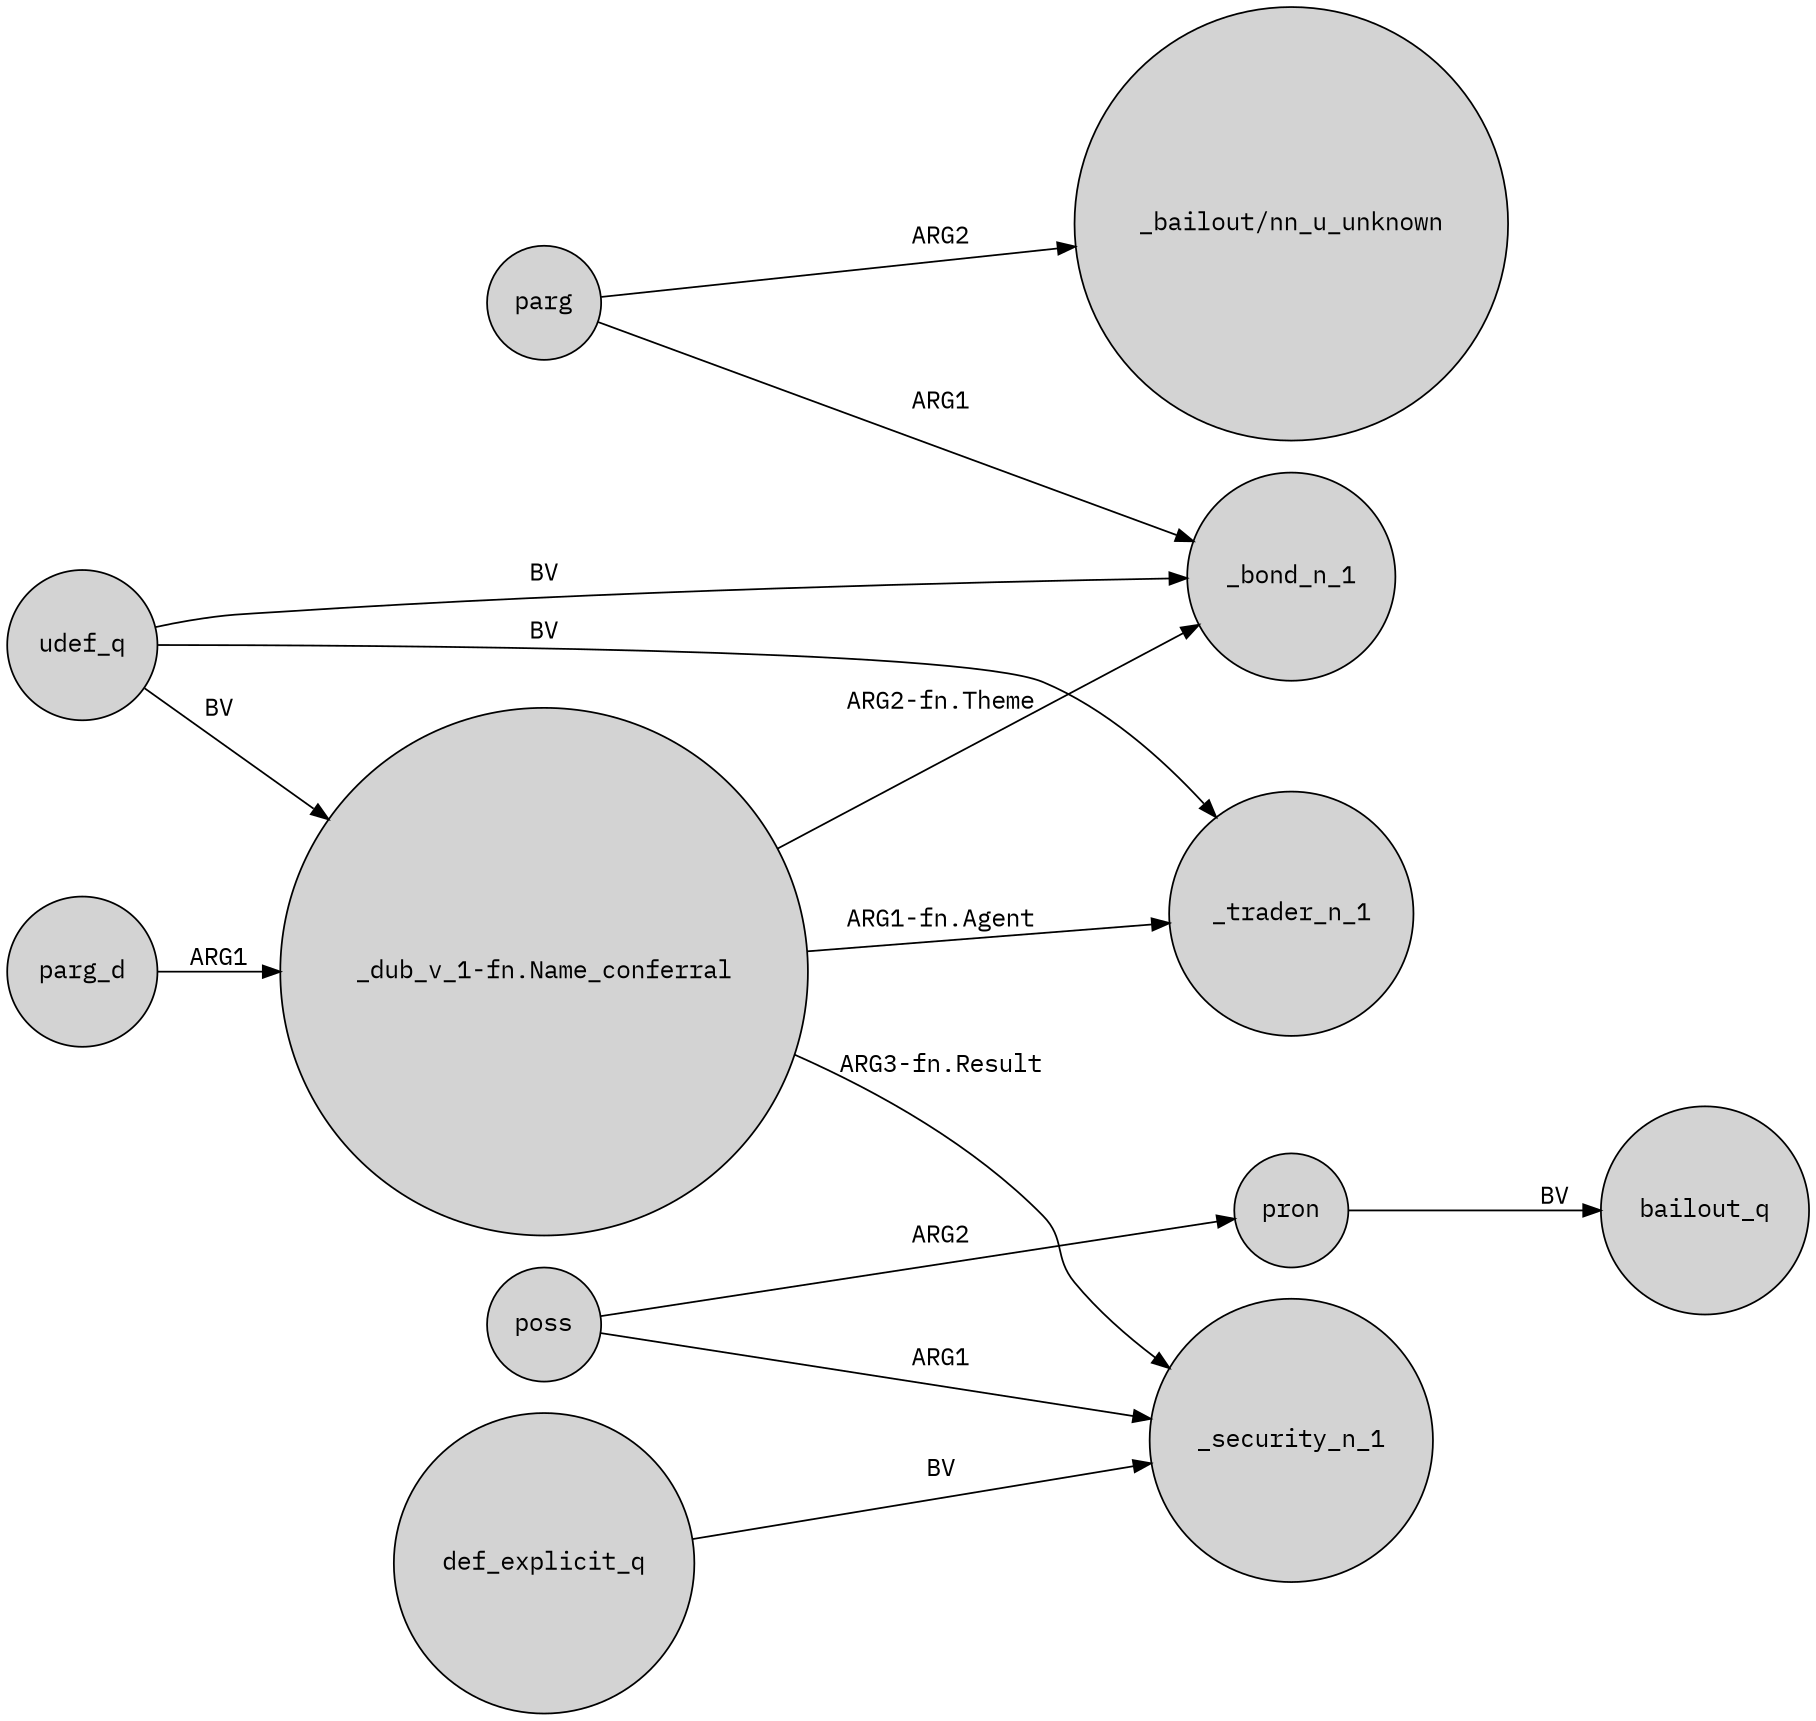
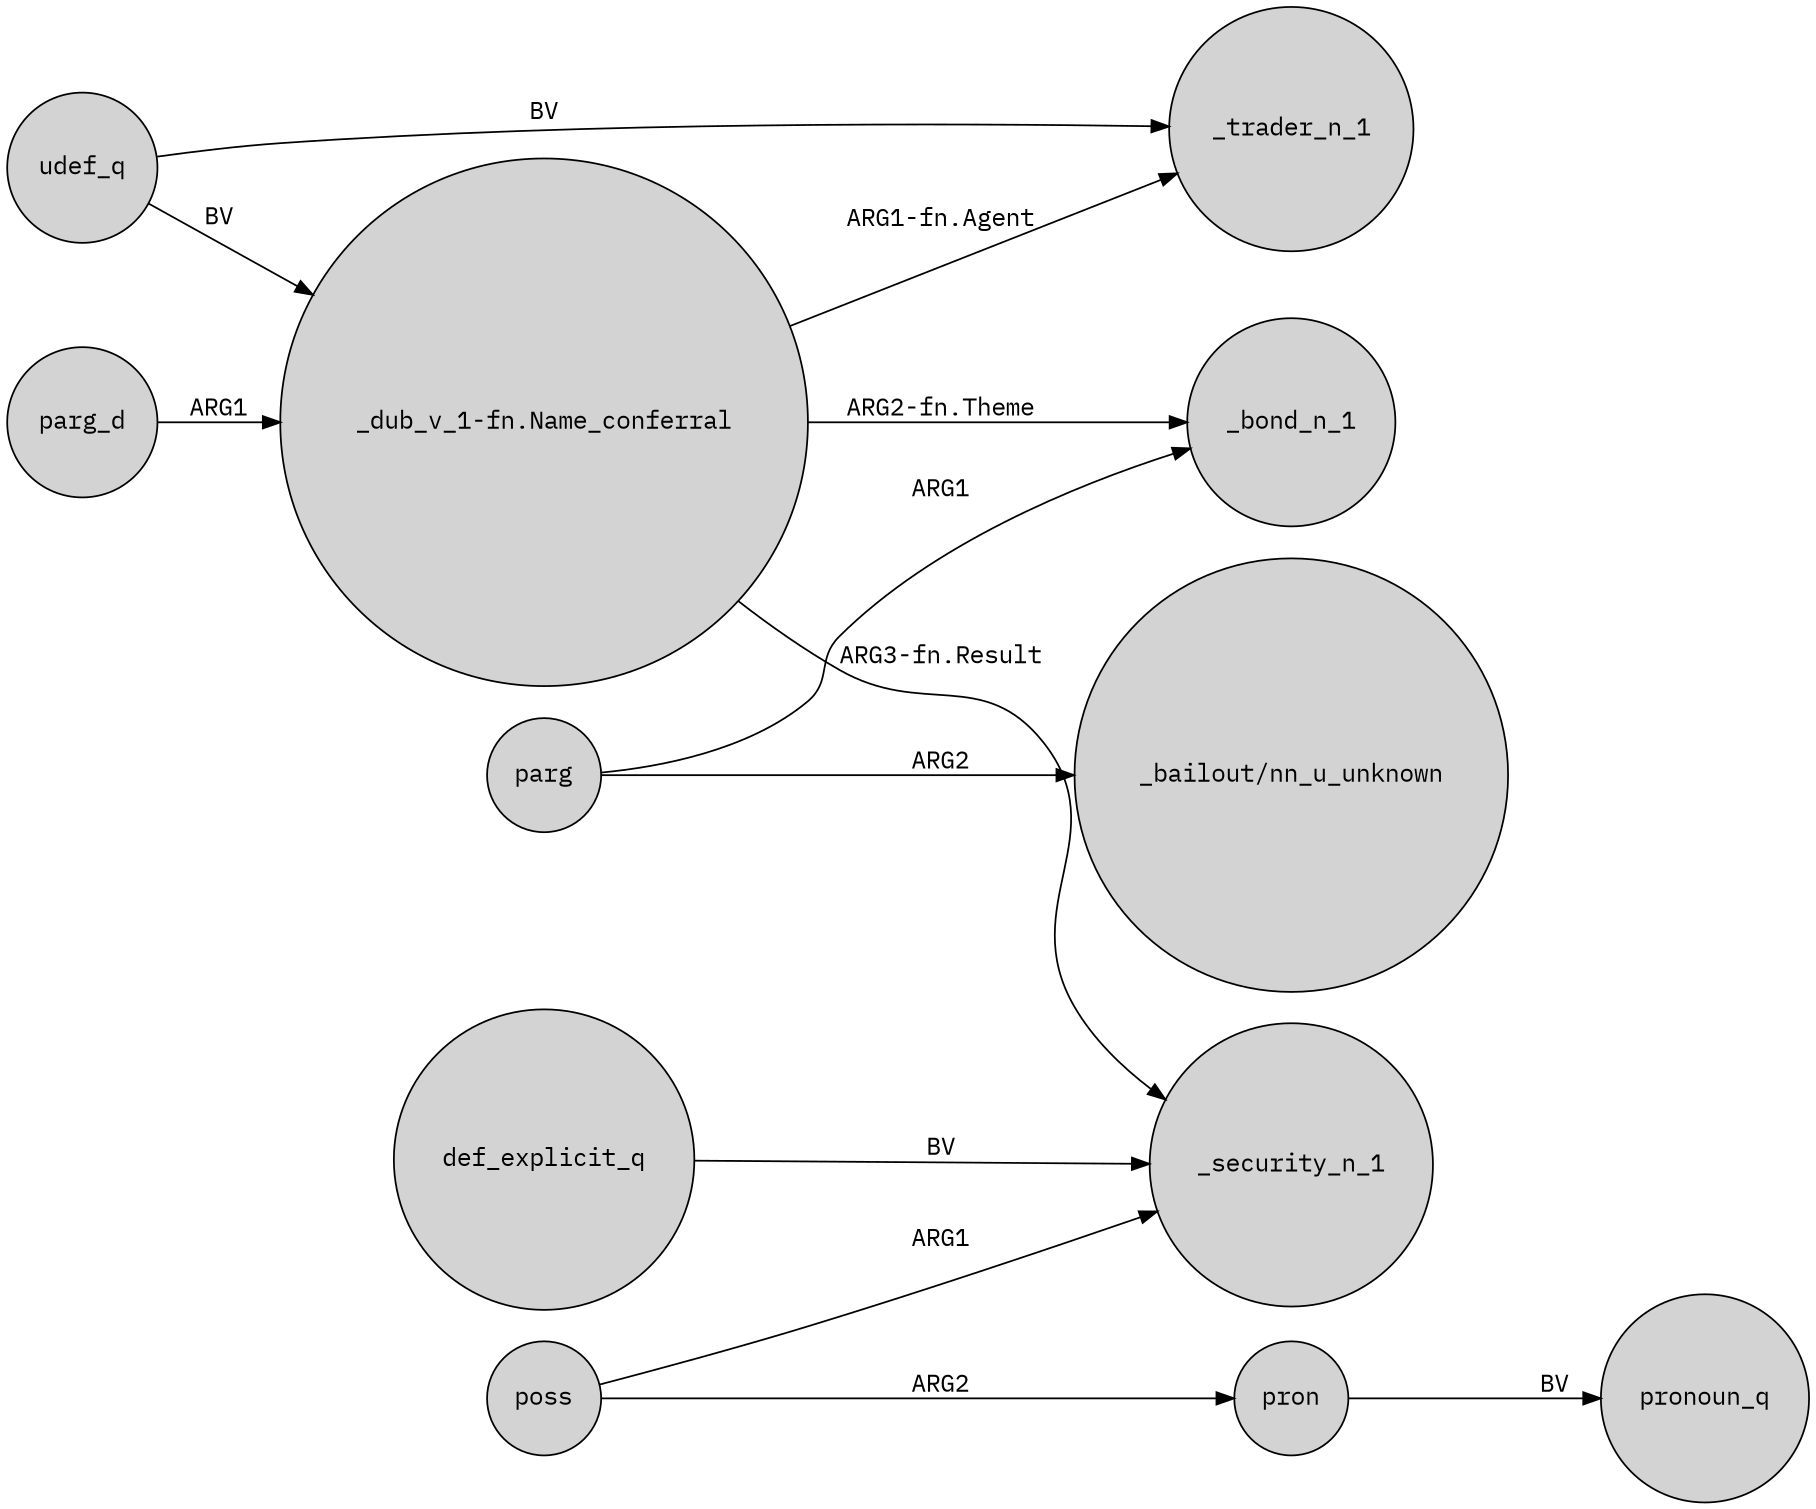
(662, 593) -> none
(1705, 1210) -> (1705, 1398)
